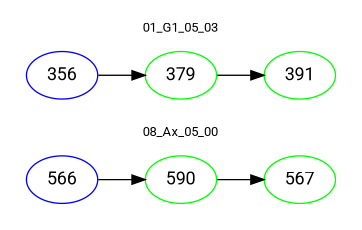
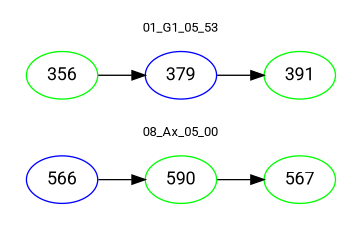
(181, 28) -> (181, 28)
(62, 75) -> (62, 75)
(181, 75) -> (181, 75)
